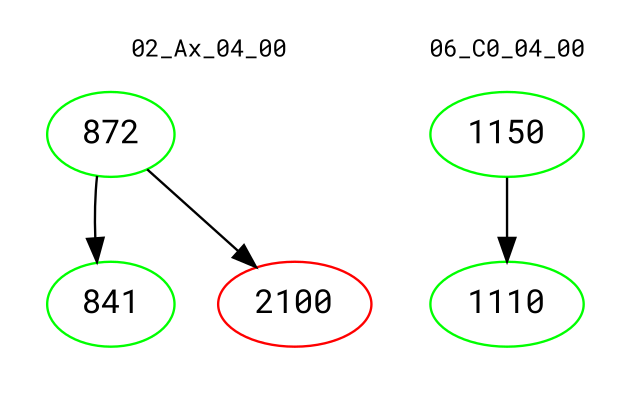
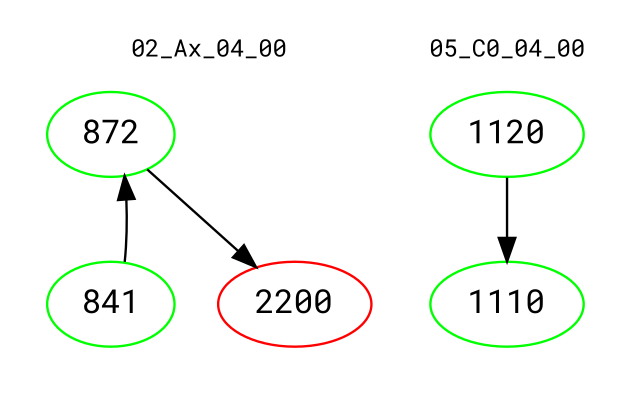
(508, 51) -> (508, 51)
(507, 134) -> (507, 134)
(95, 207) -> (127, 231)
(295, 304) -> (295, 304)
